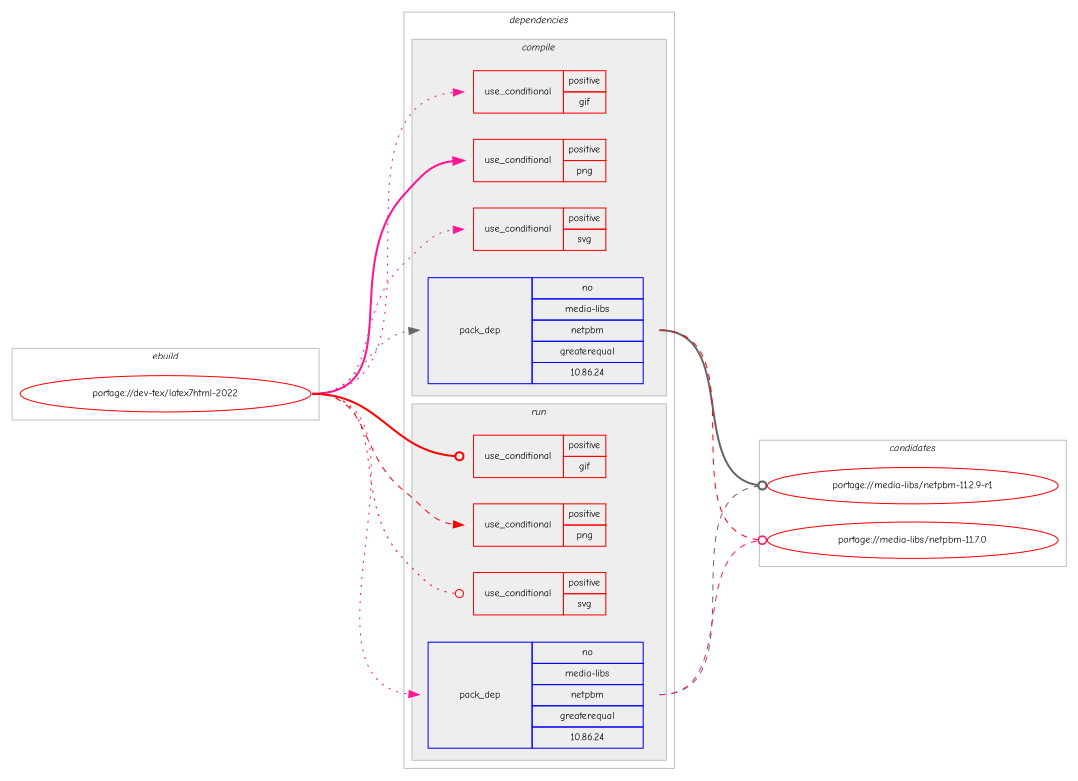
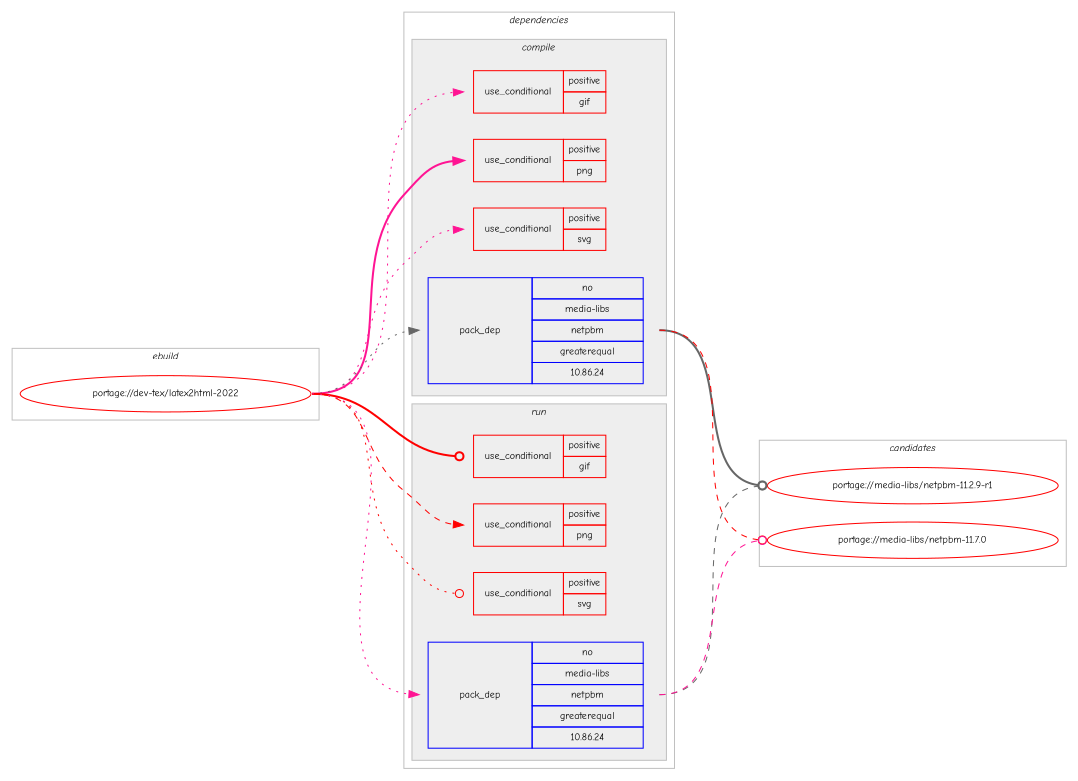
(166, 394) -> (166, 394)
